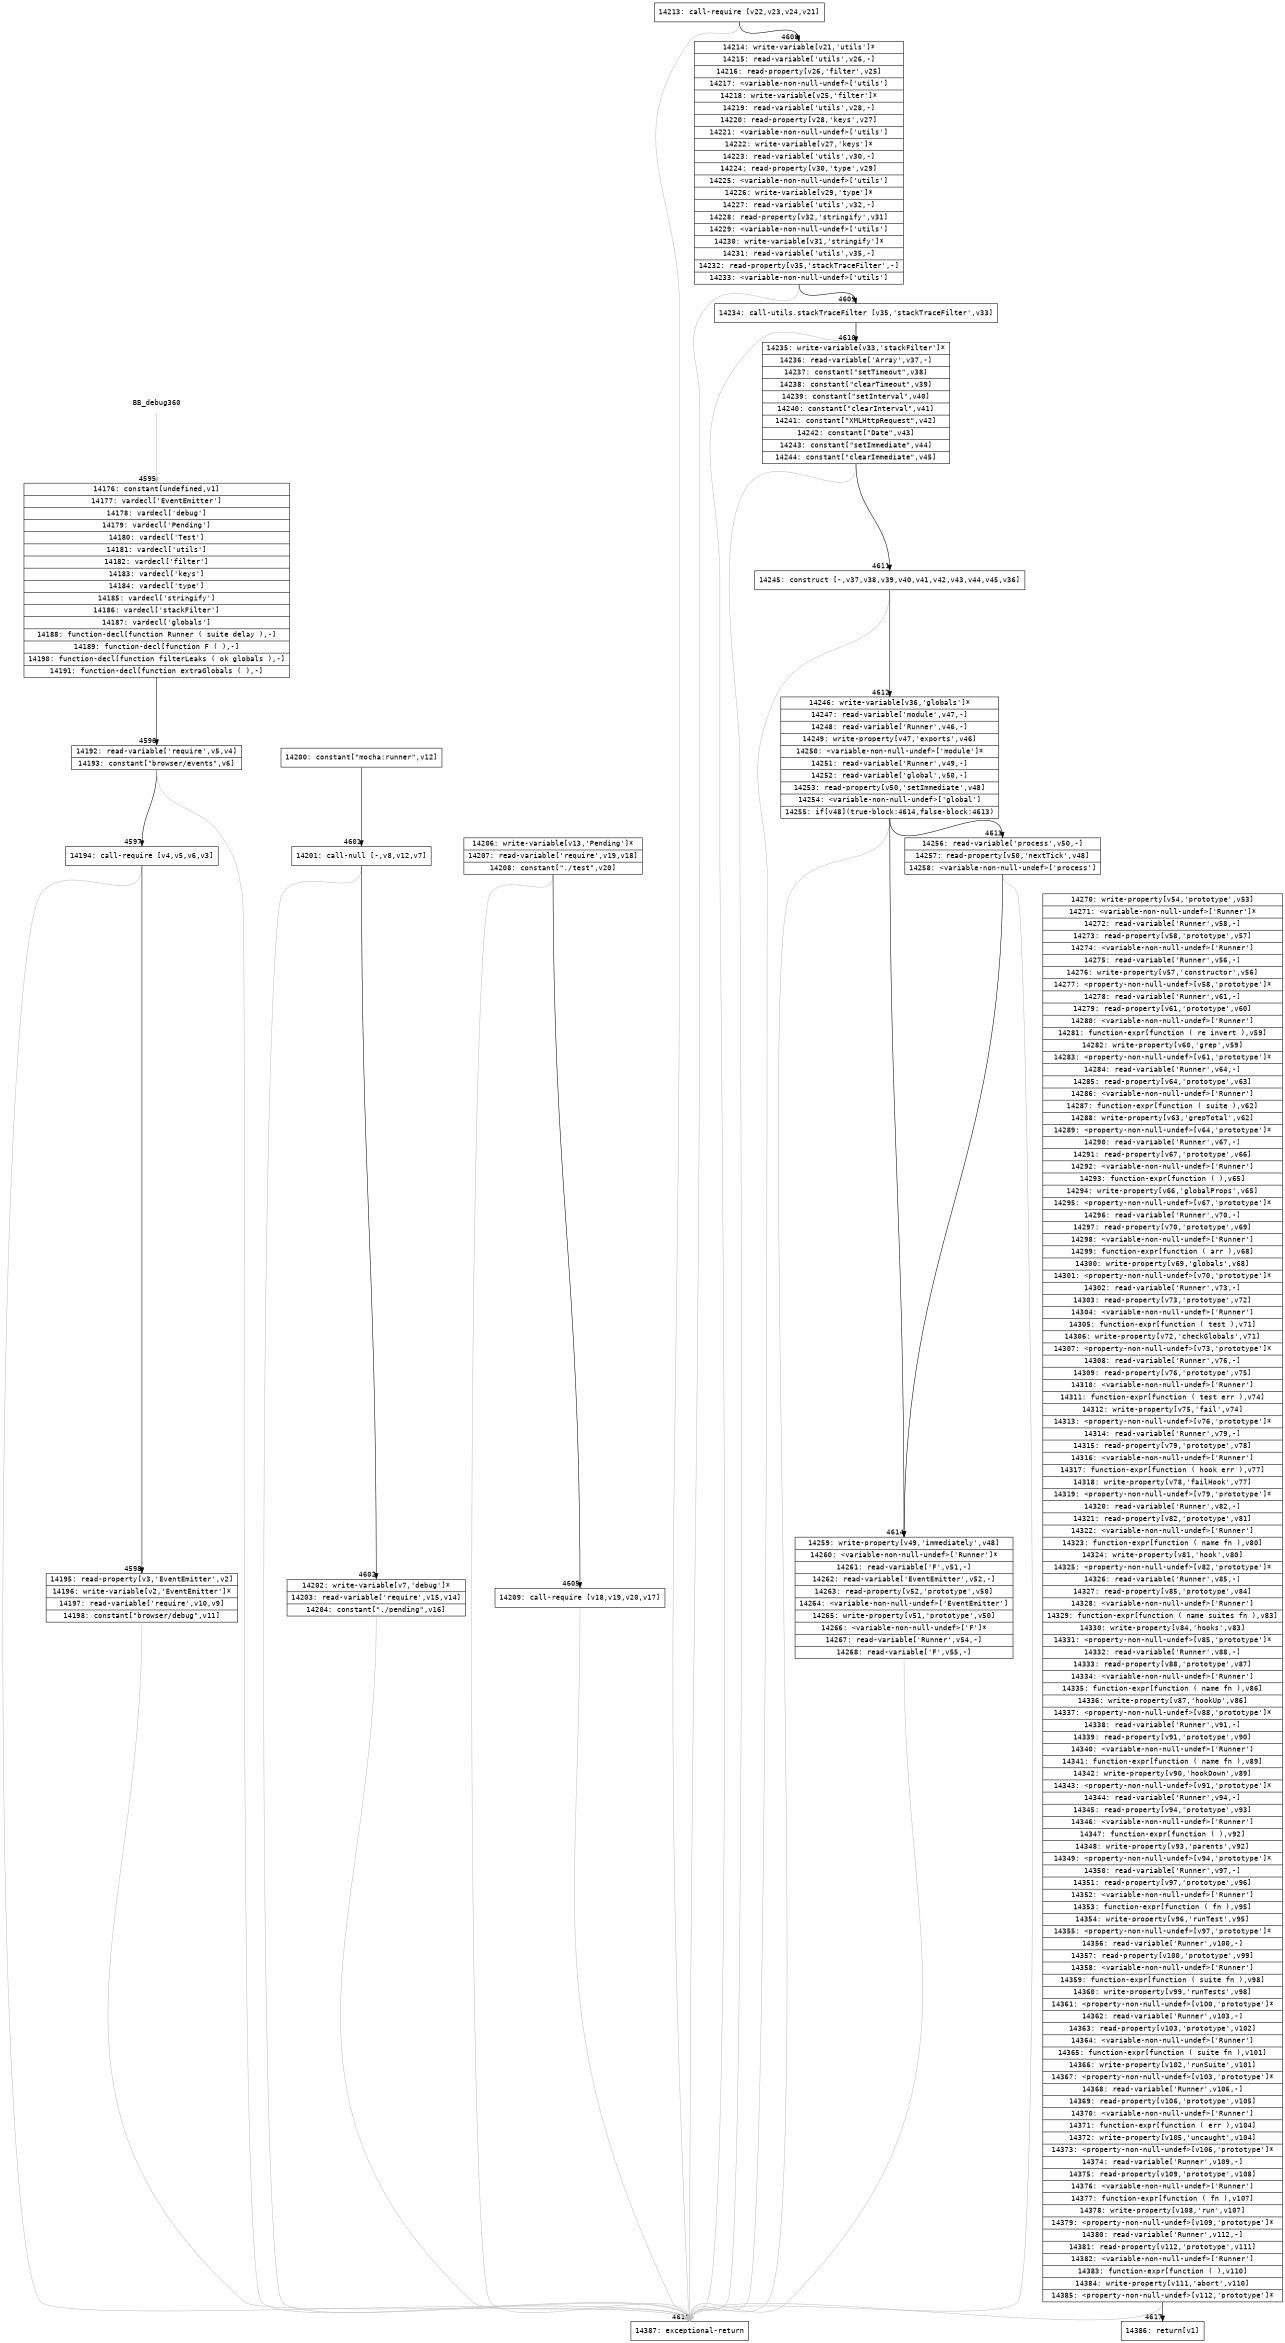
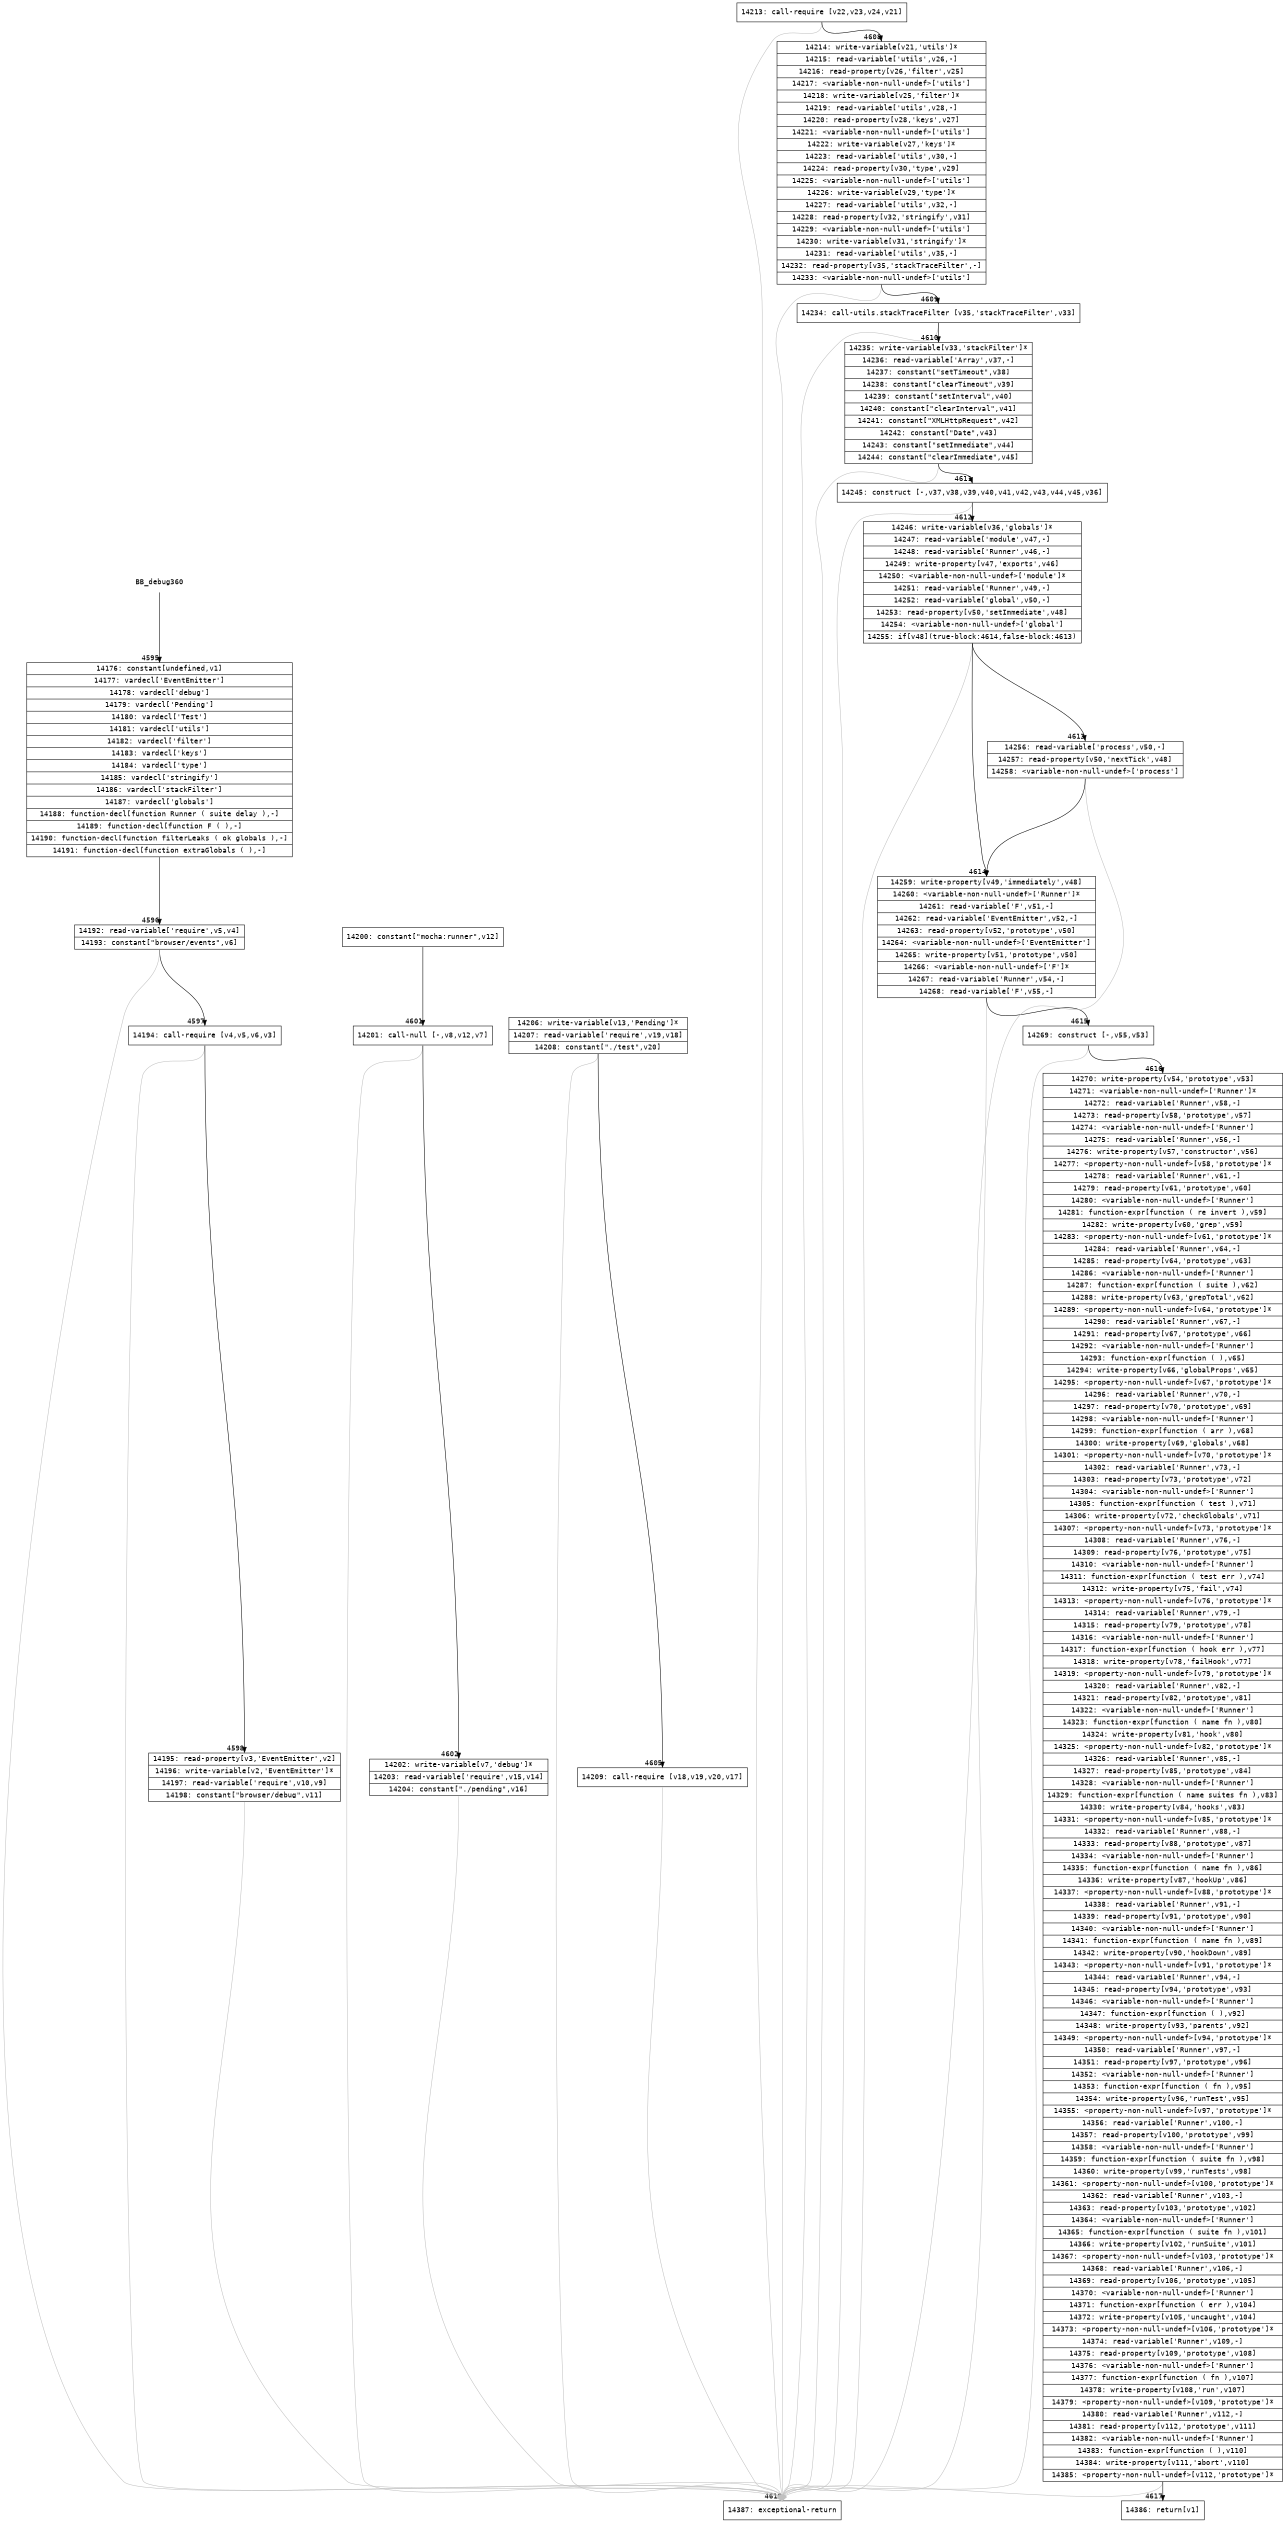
(157, 445) -> (160, 625)
none -> (1088, 1036)
